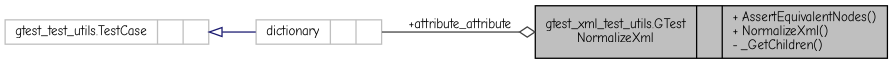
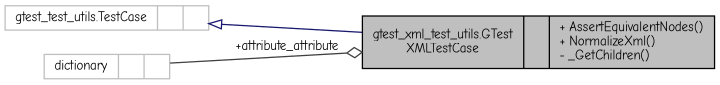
(239, 32) -> (292, 28)
(616, 38) -> (443, 49)
